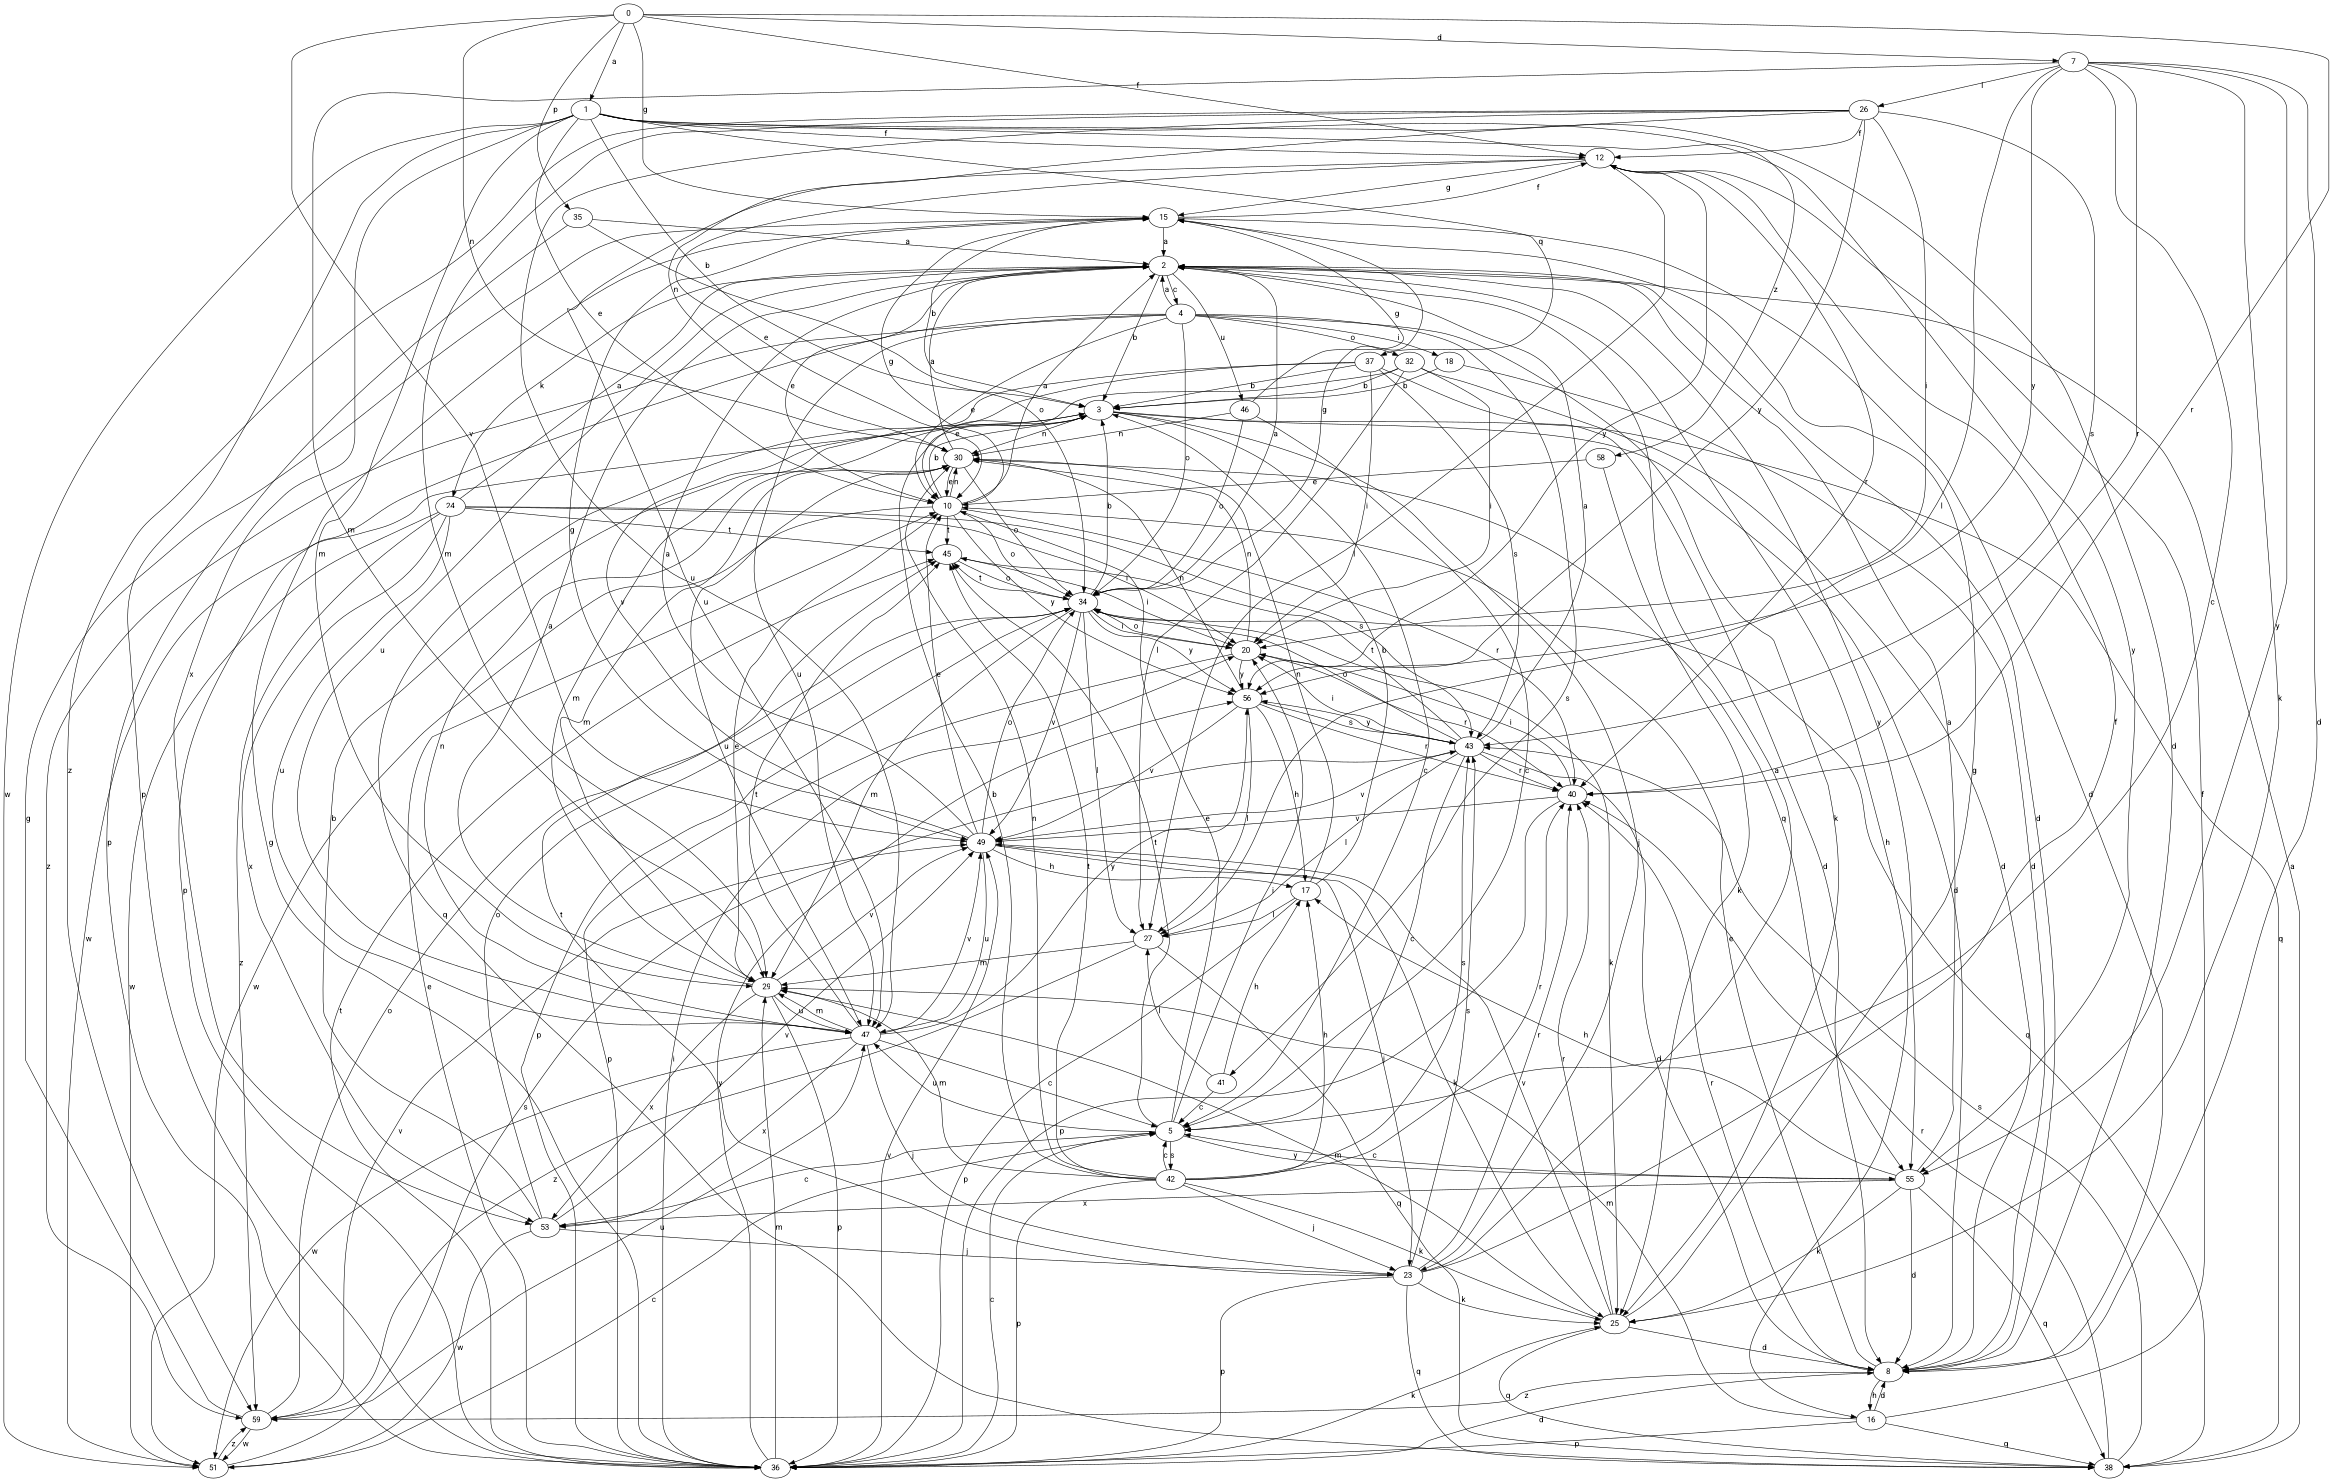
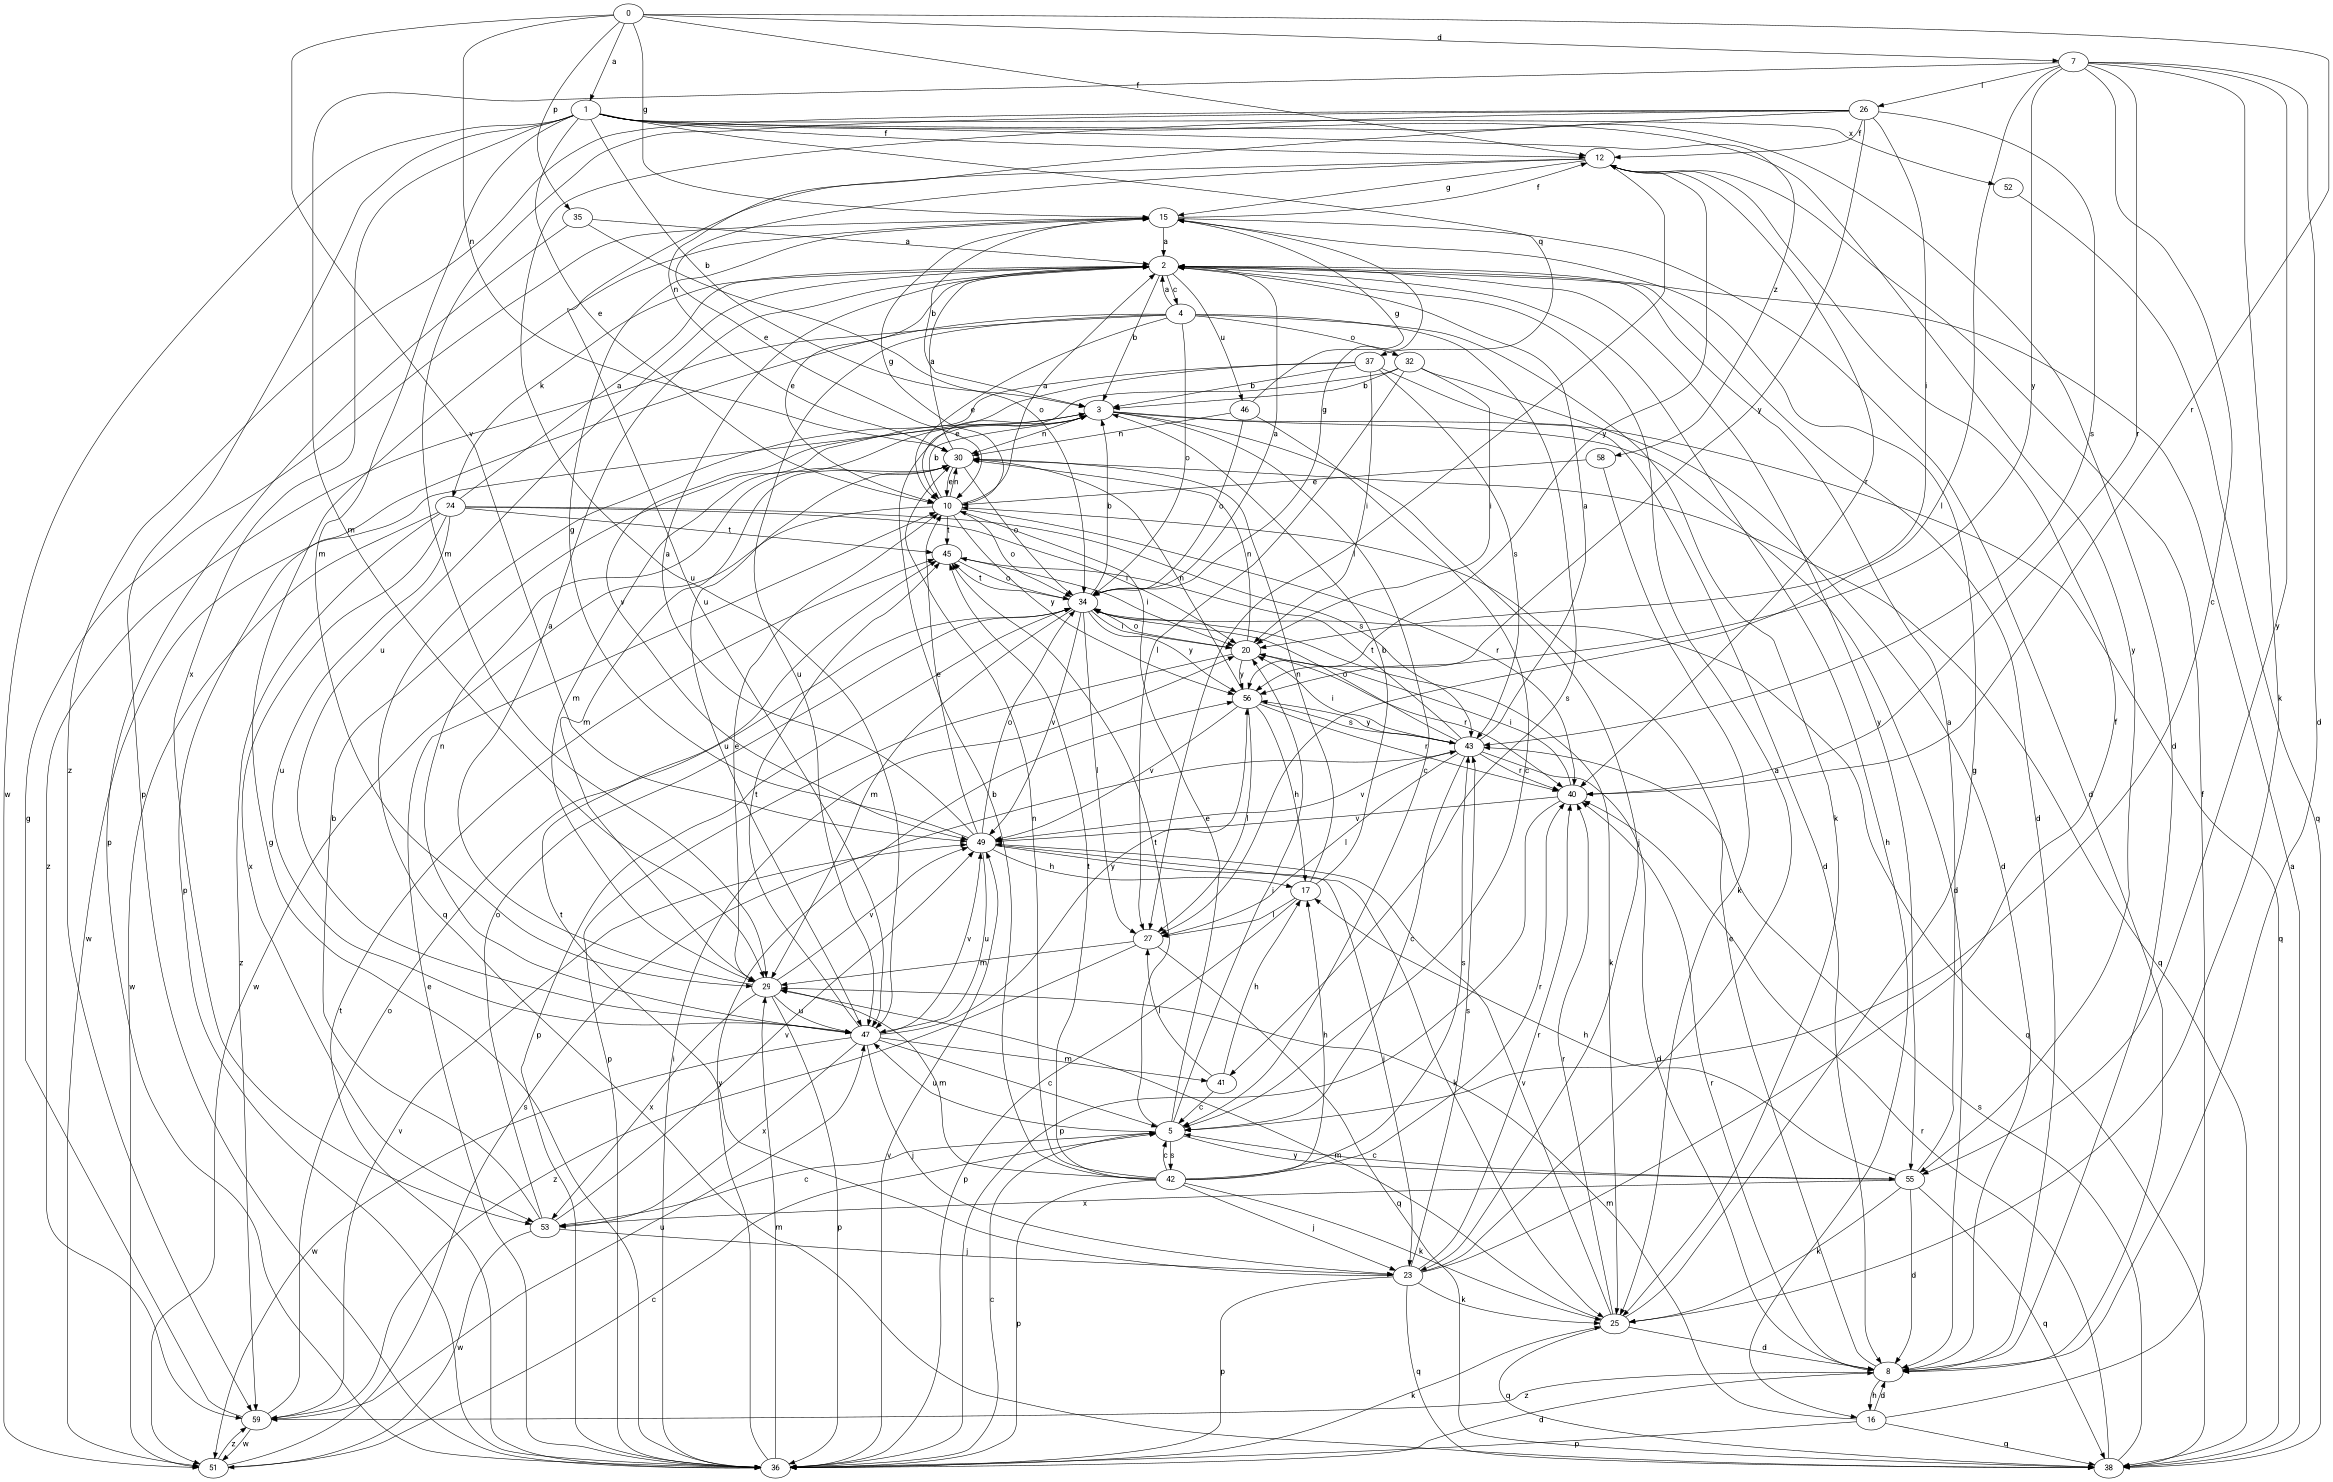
none -> (2008, 188)
(1449, 362) -> none
(1608, 591) -> (1936, 645)
(817, 1016) -> (1033, 1058)
